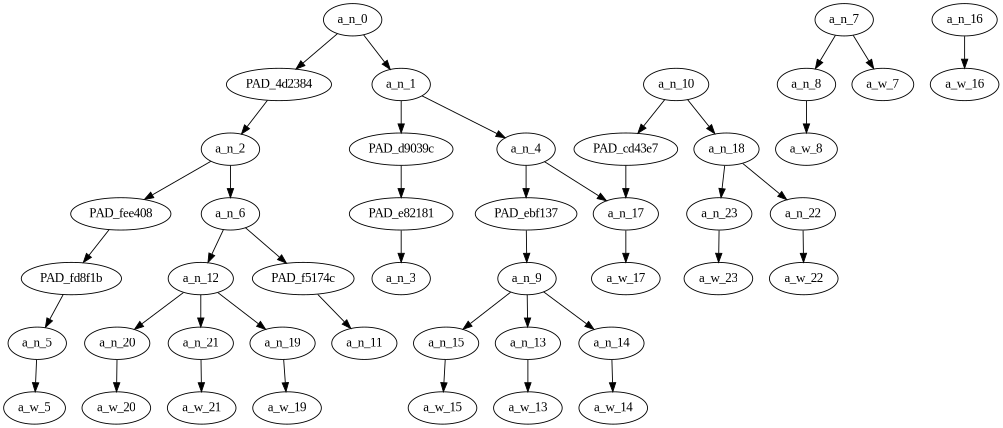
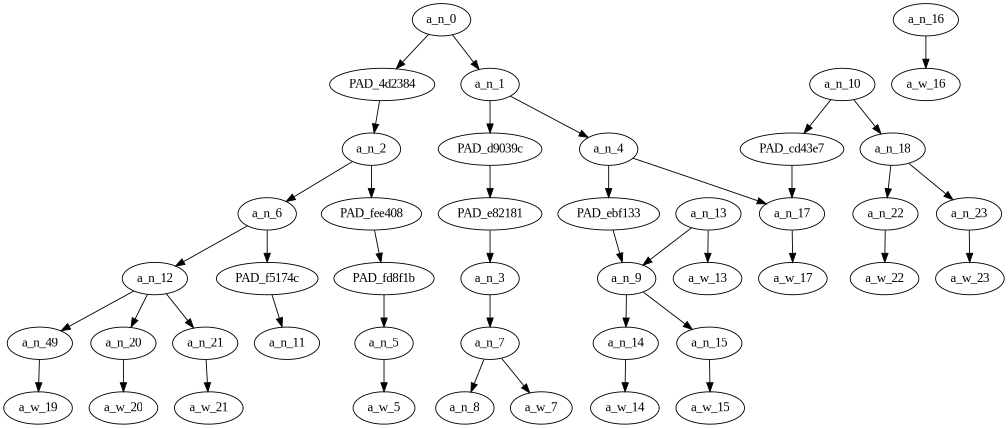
(806, 149) -> none
(526, 214) -> (609, 214)
none -> (490, 307)
(527, 307) -> (671, 244)
(283, 343) -> (40, 343)
